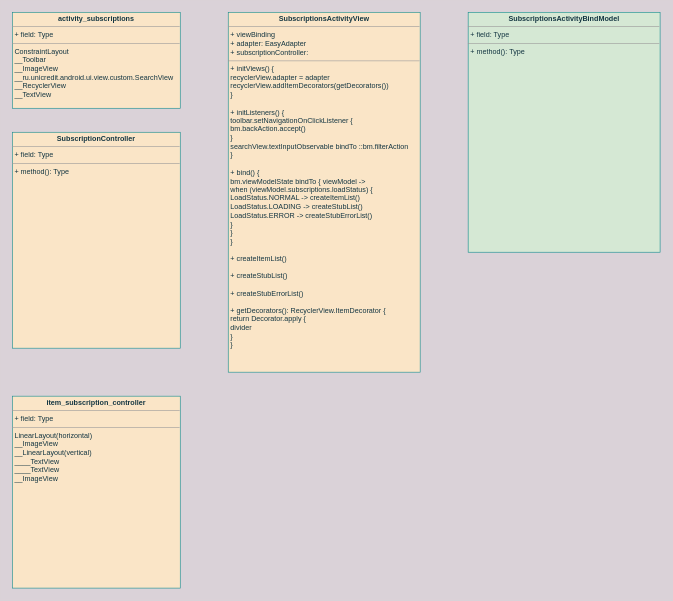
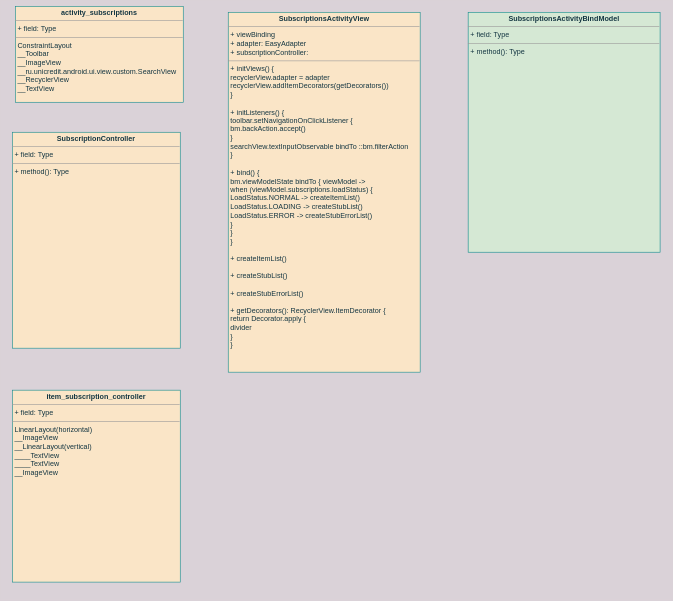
(96, 60) -> (99, 54)
(96, 492) -> (96, 486)
